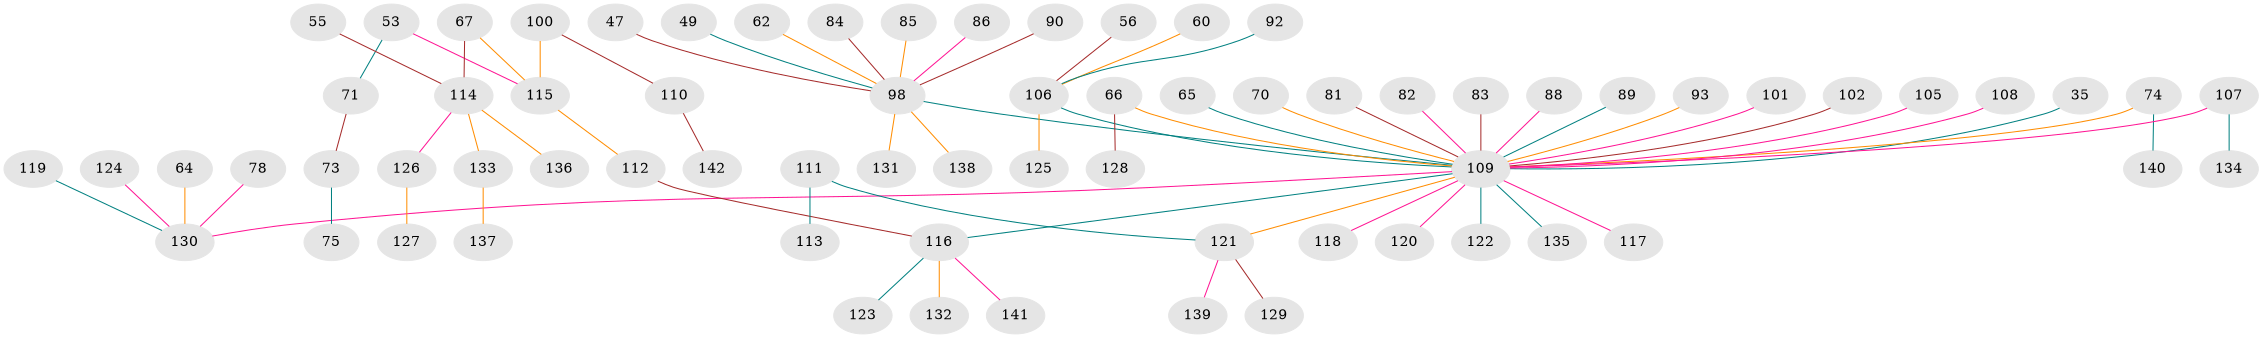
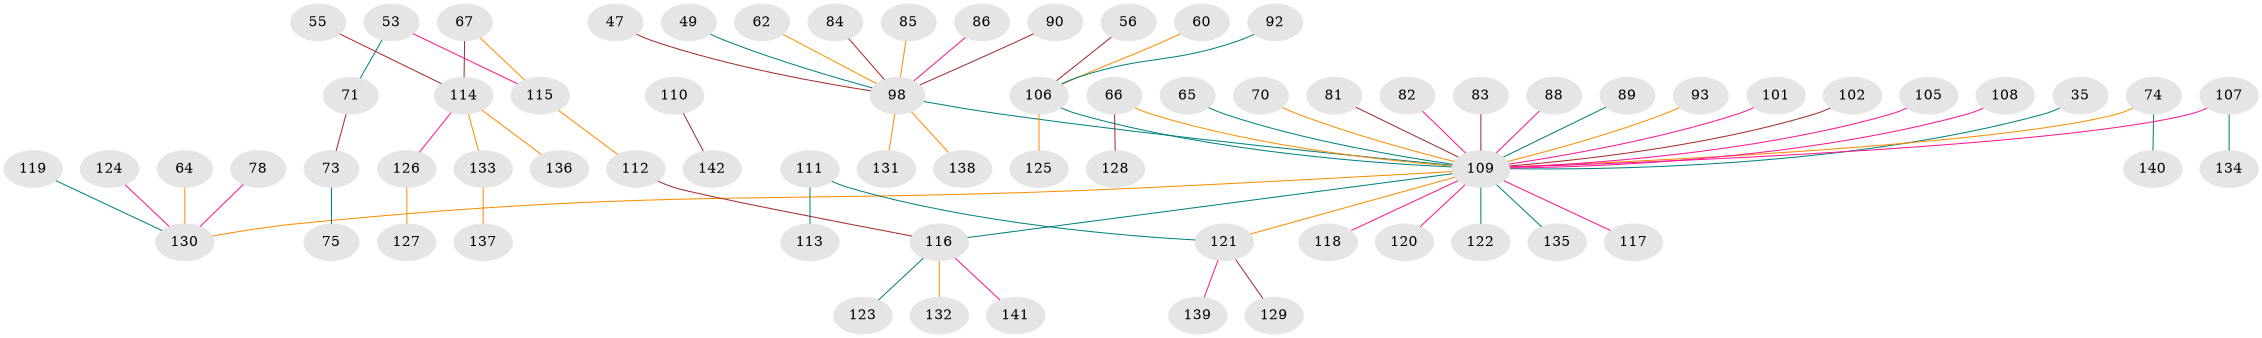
(540, 22) -> none
(832, 197) -> (832, 197)
